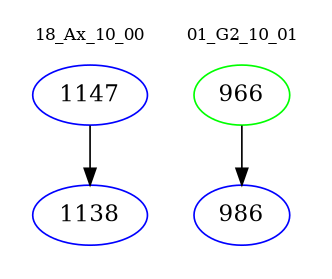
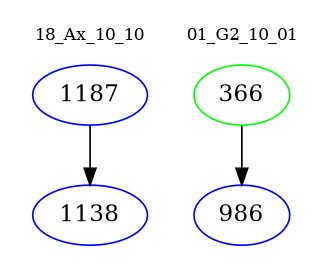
(90, 36) -> (90, 36)
(90, 95) -> (90, 95)
(242, 95) -> (242, 95)
